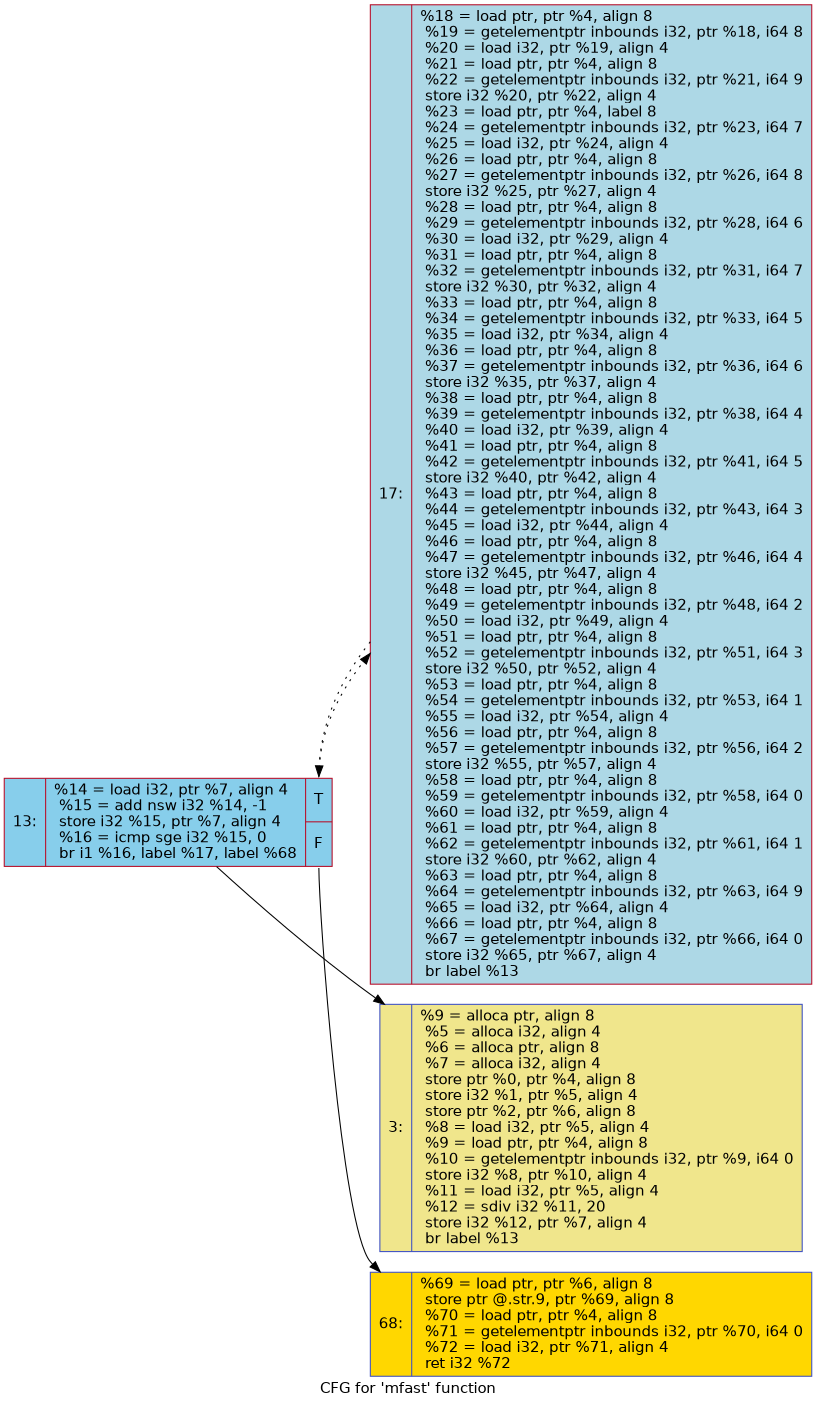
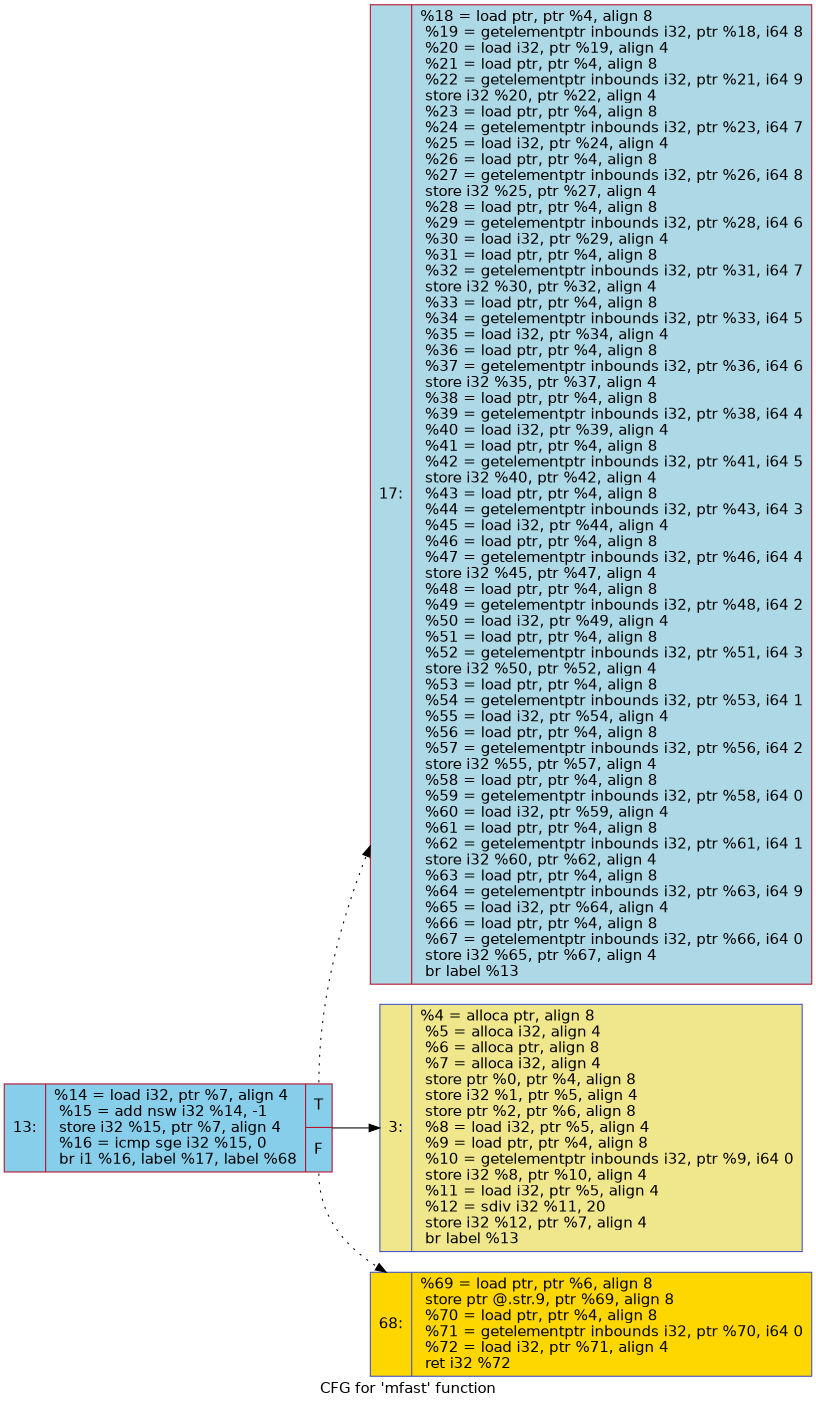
(539, 112) -> (539, 112)
(335, 700) -> none
(508, 1016) -> (508, 1016)
(334, 1068) -> (335, 1228)
